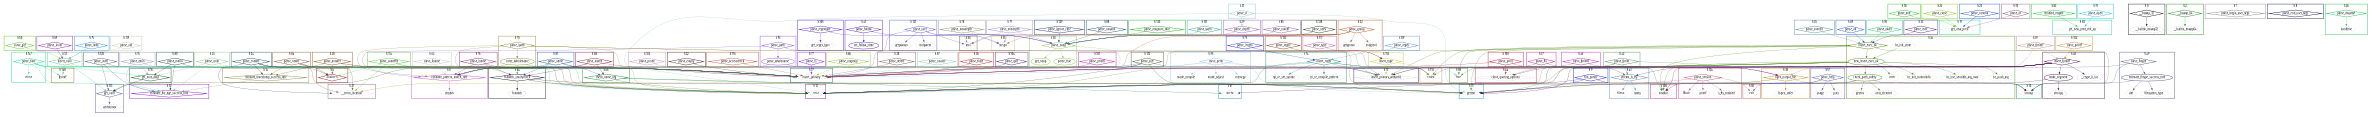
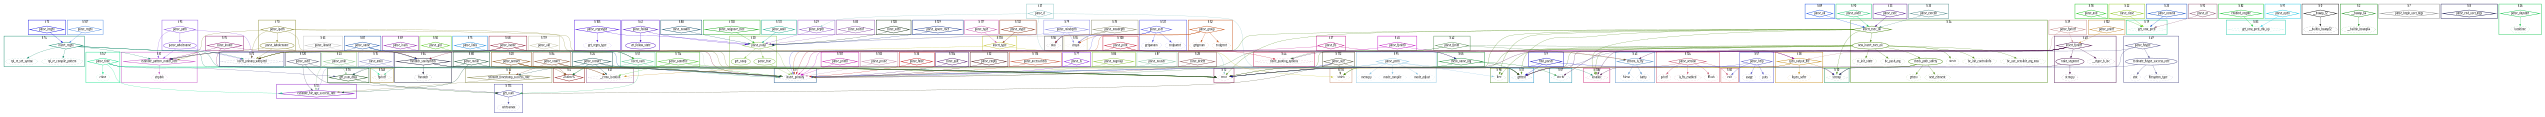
(1886, 53) -> (1868, 53)
(1381, 67) -> none
(86, 69) -> (221, 69)
